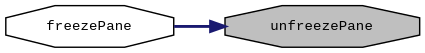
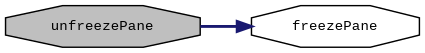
(192, 26) -> (219, 26)
